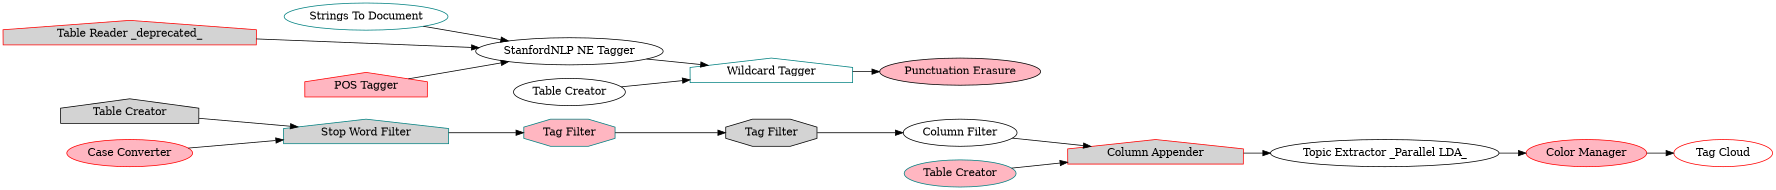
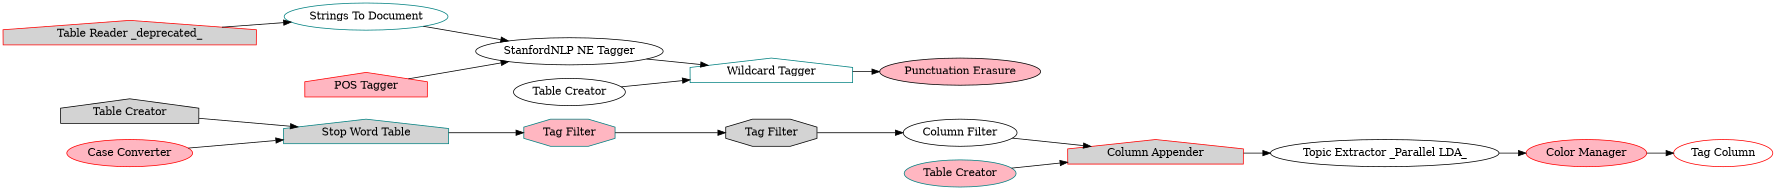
(364, 43) -> (253, 25)
(366, 133) -> (366, 133)
(1723, 153) -> (1723, 153)
